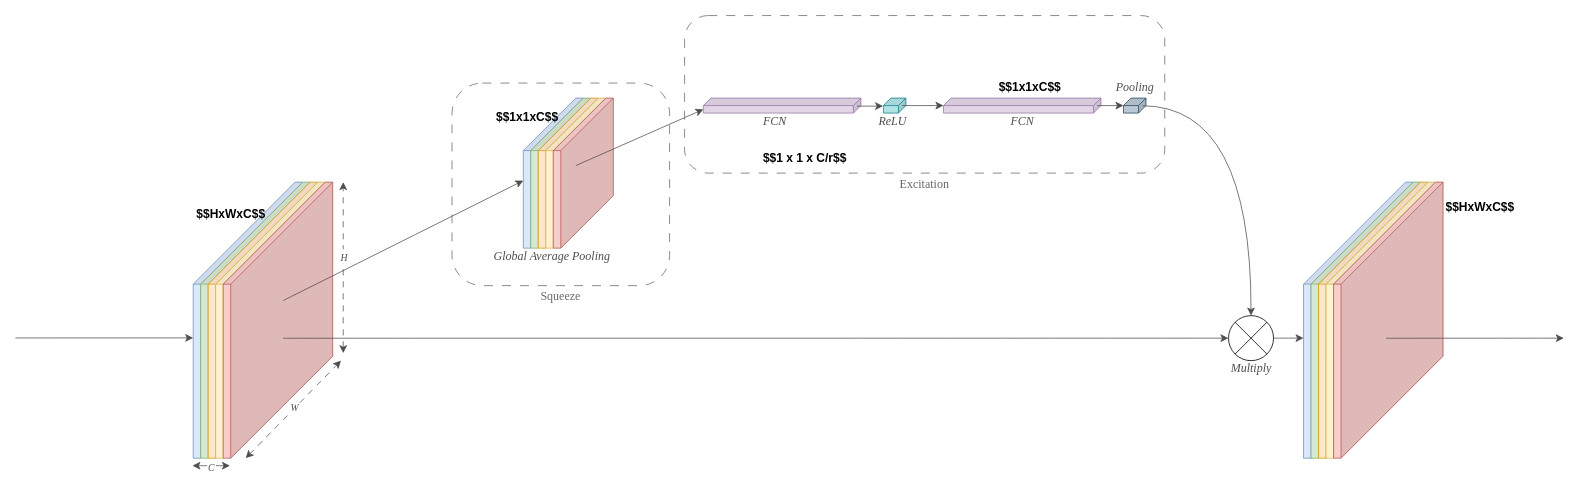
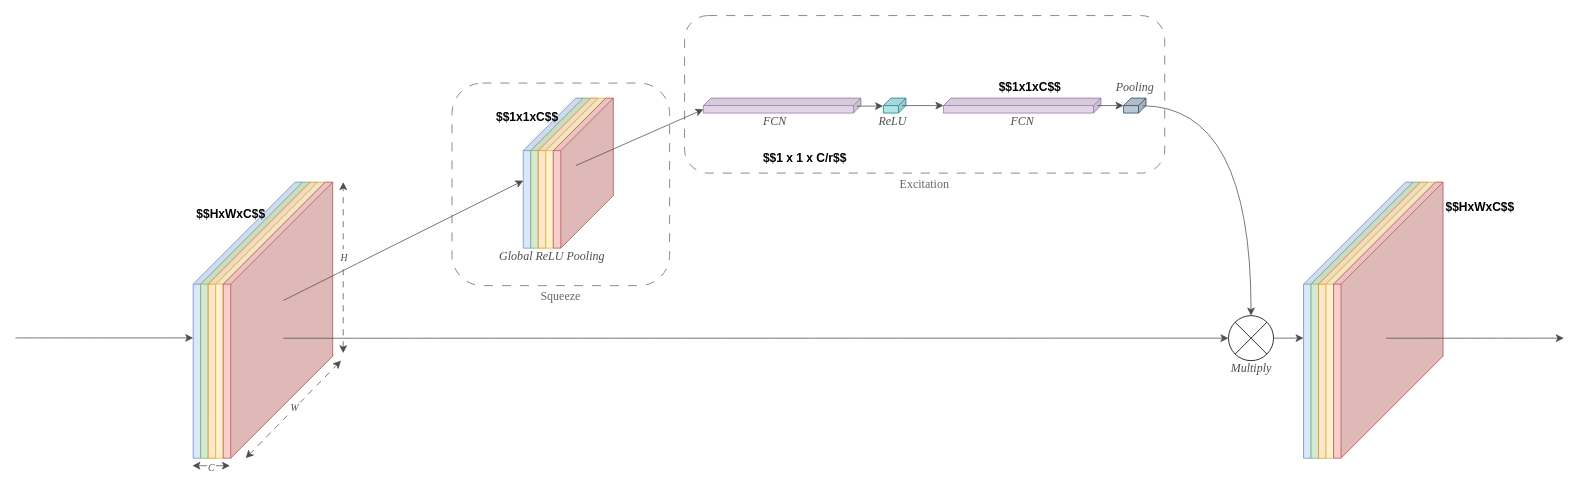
(552, 255) -> (552, 255)
